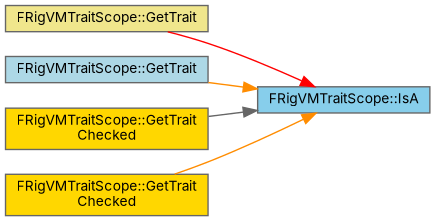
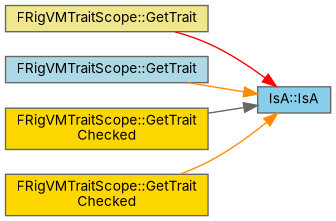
(344, 100) -> (294, 100)
